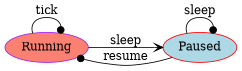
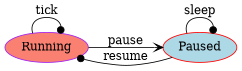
(126, 41) -> (126, 41)
